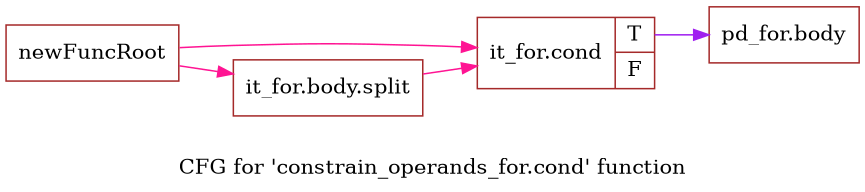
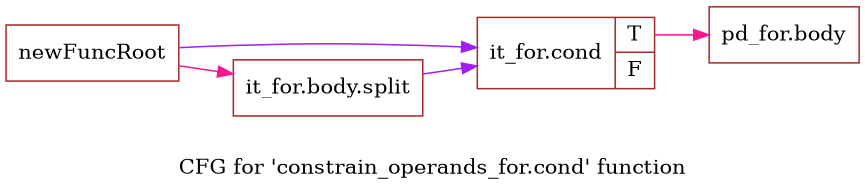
(674, 35) -> (674, 35)
(320, 44) -> (320, 44)
(443, 71) -> (443, 71)
